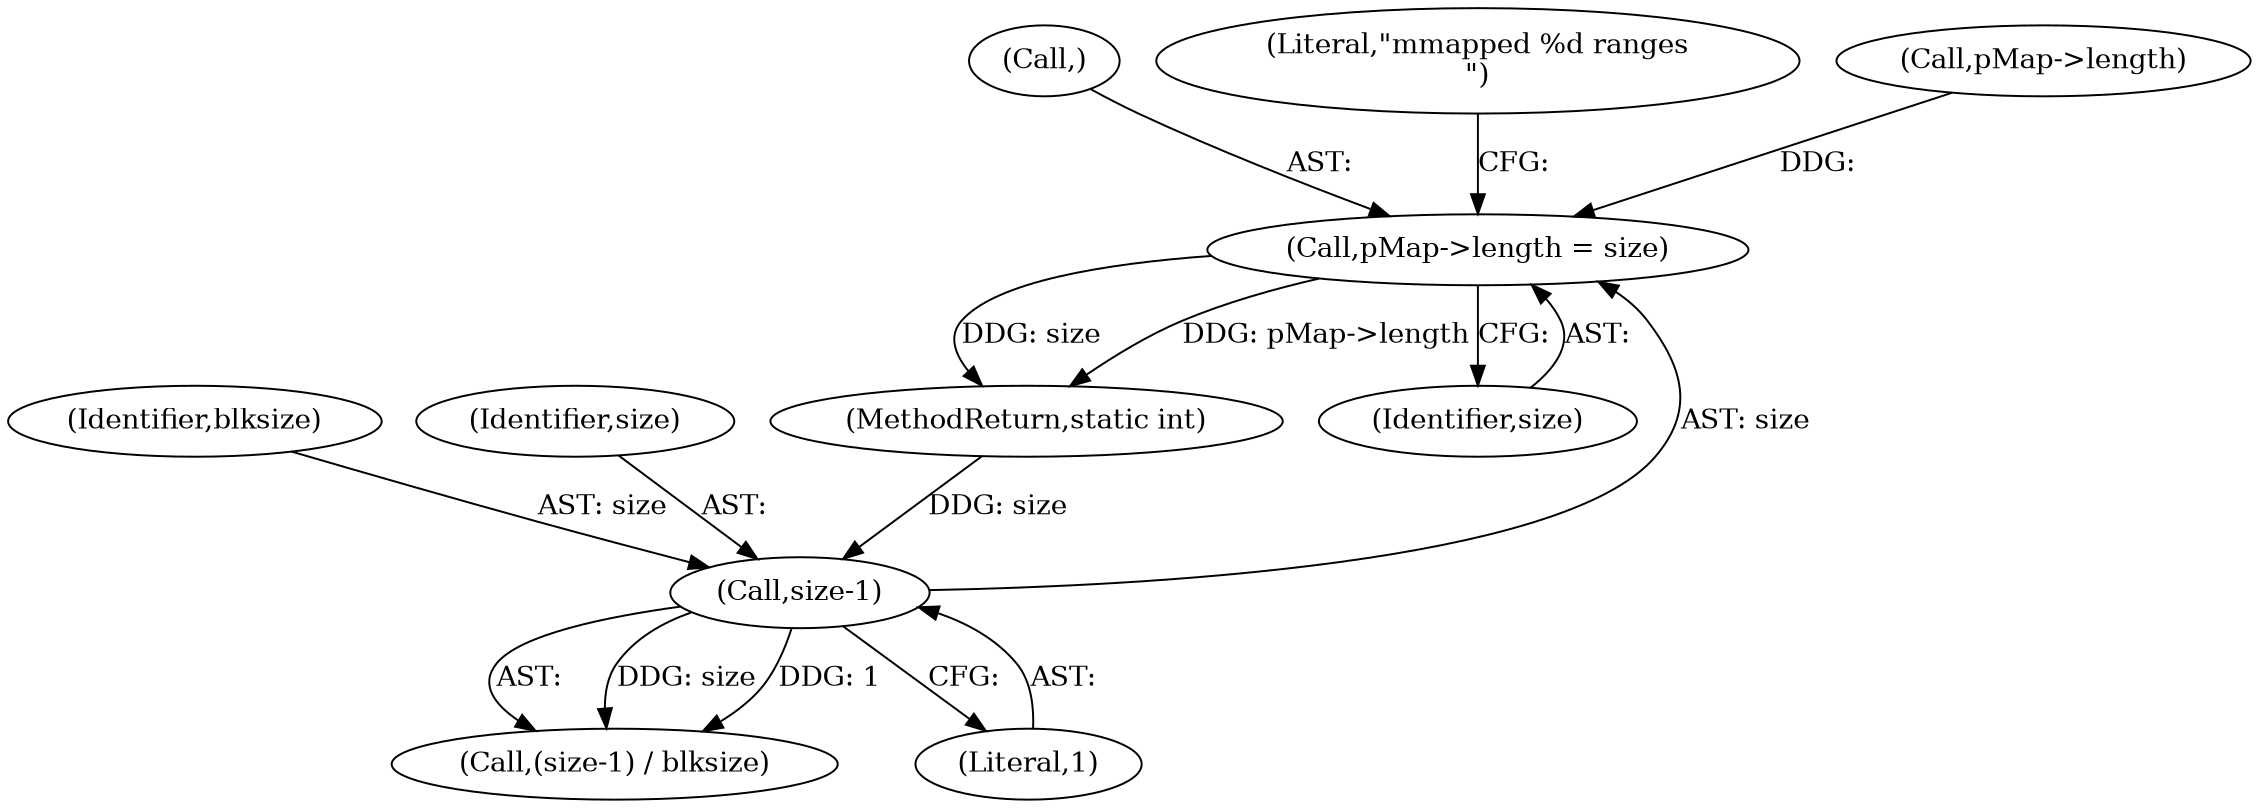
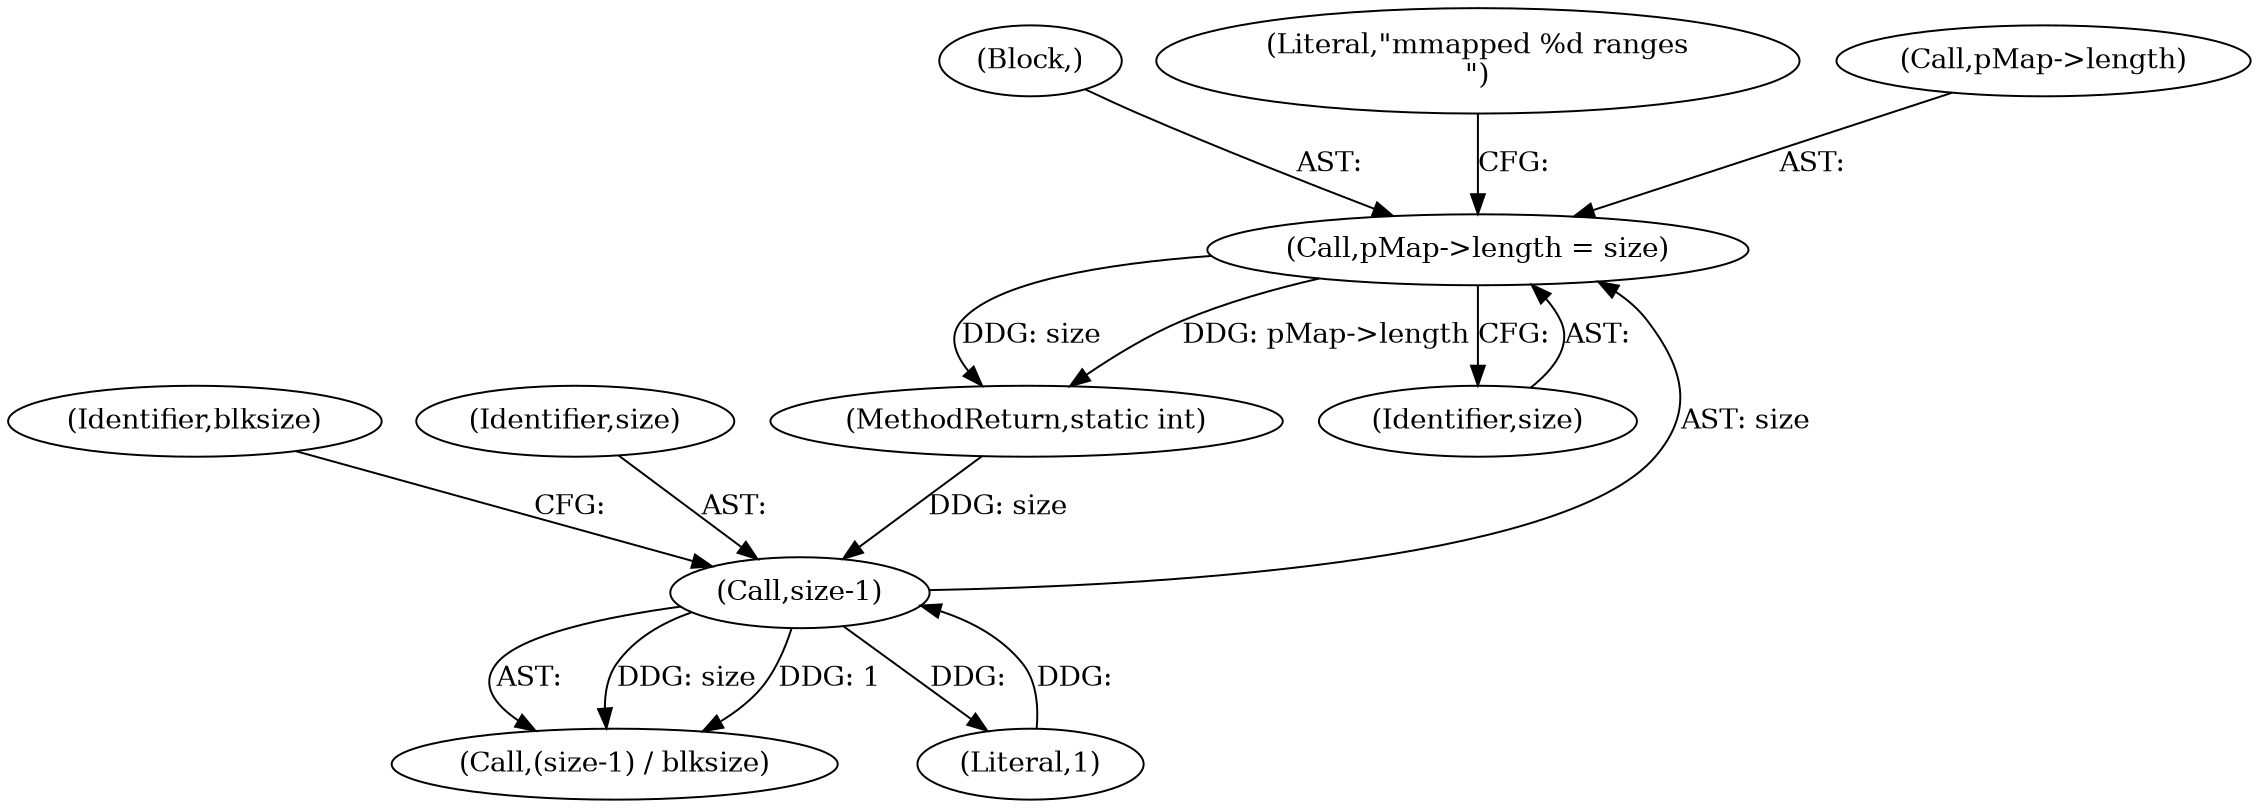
(1044, 61) -> (1031, 61)
(1822, 164) -> (1817, 164)
(603, 507) -> (574, 507)
(968, 678) -> (972, 678)
(1068, 678) -> (1079, 678)
